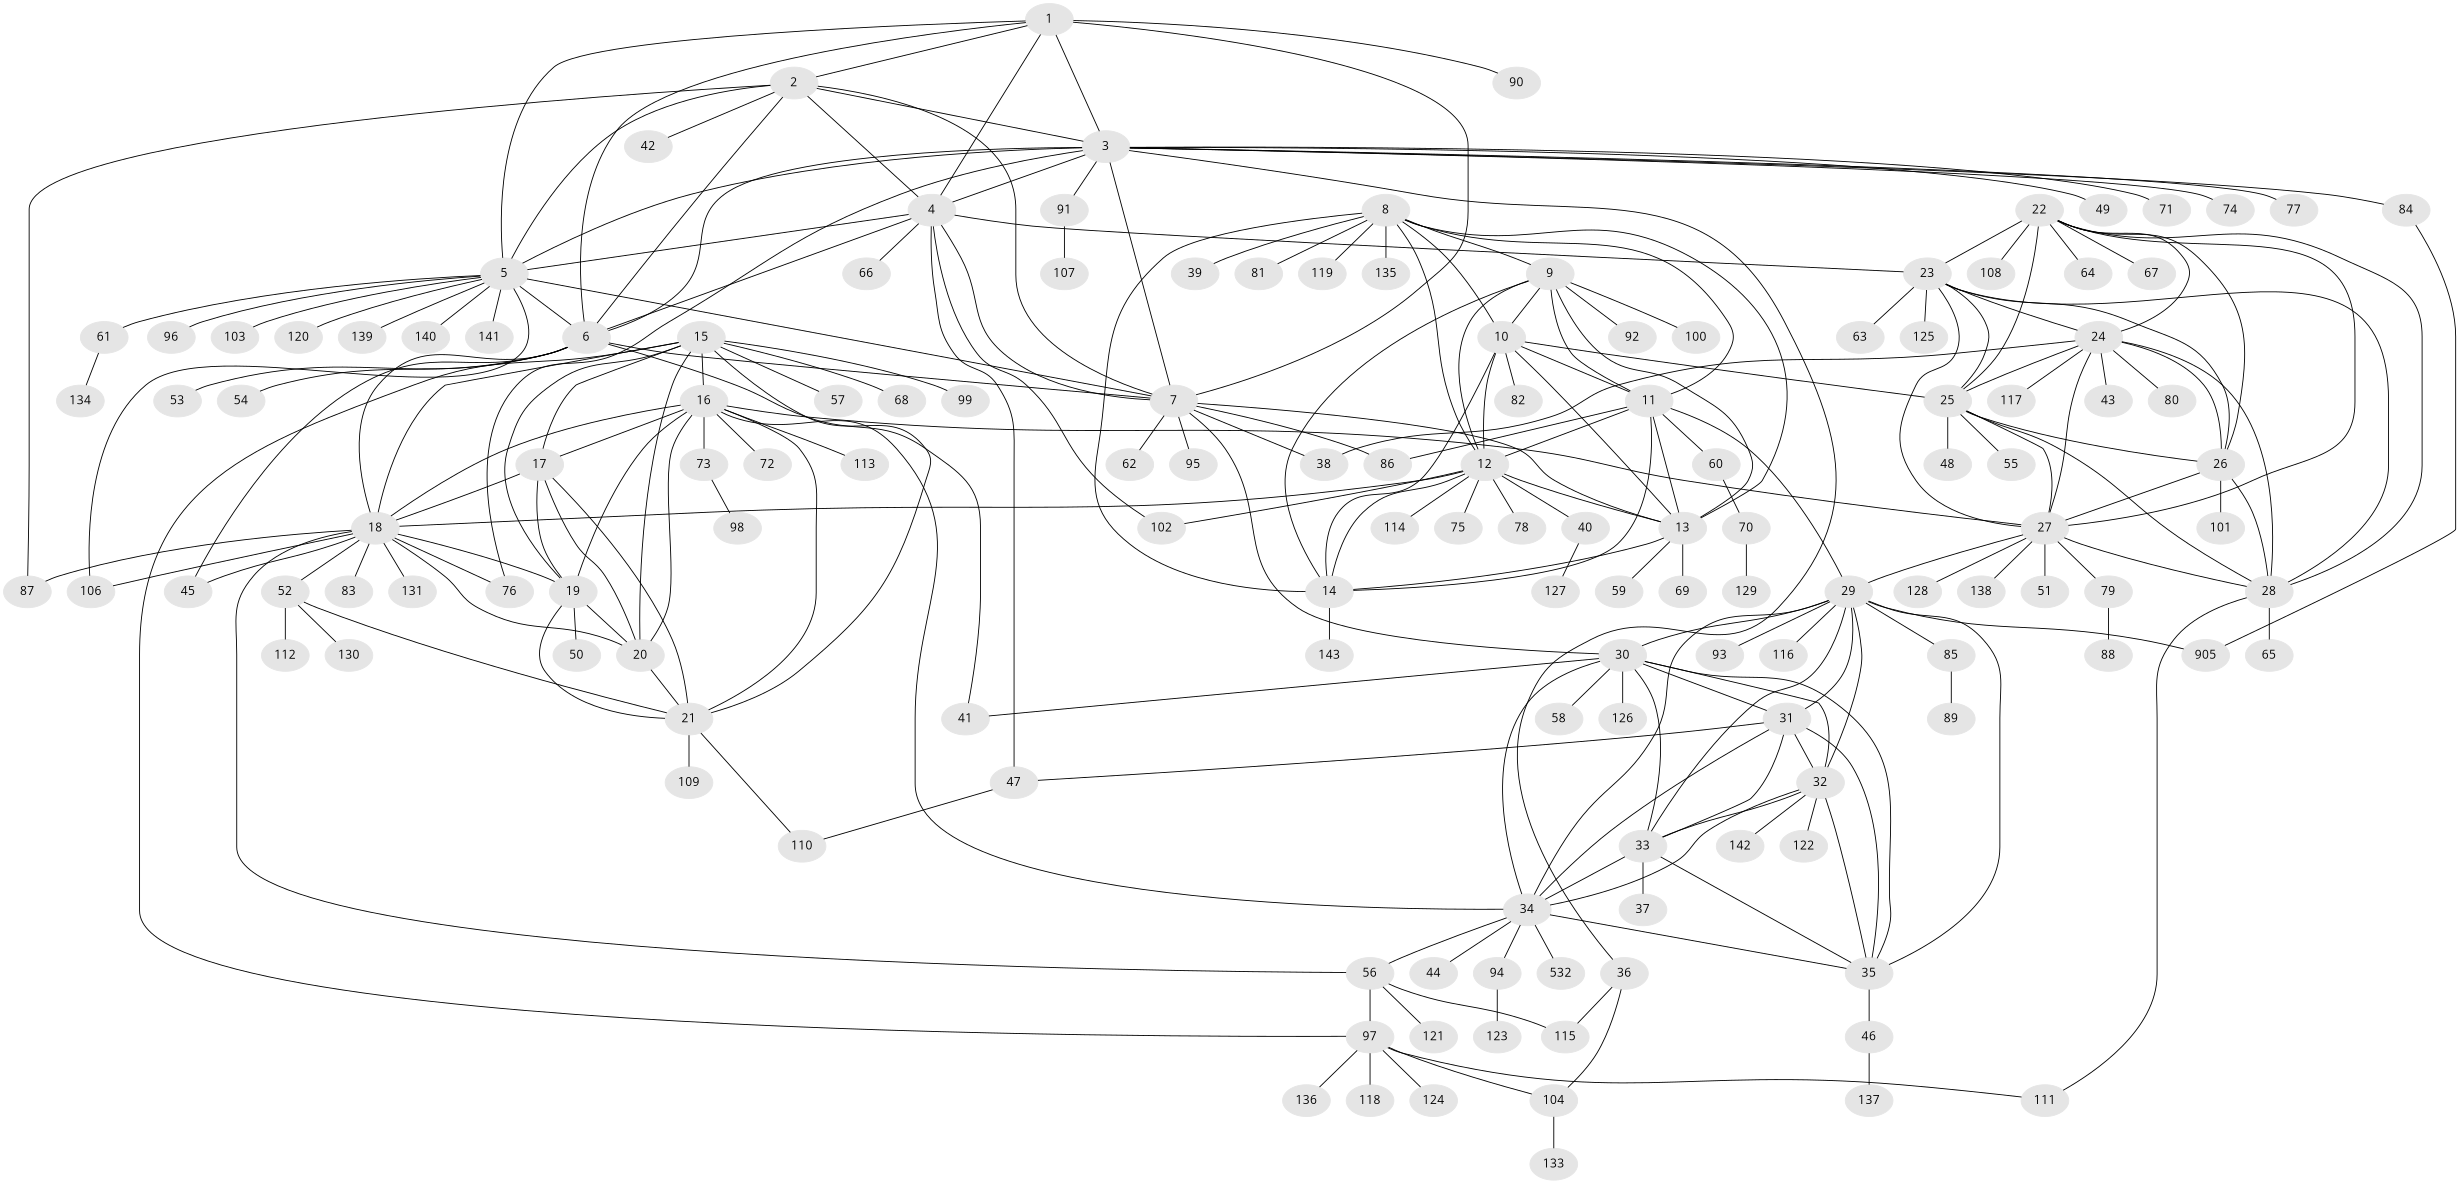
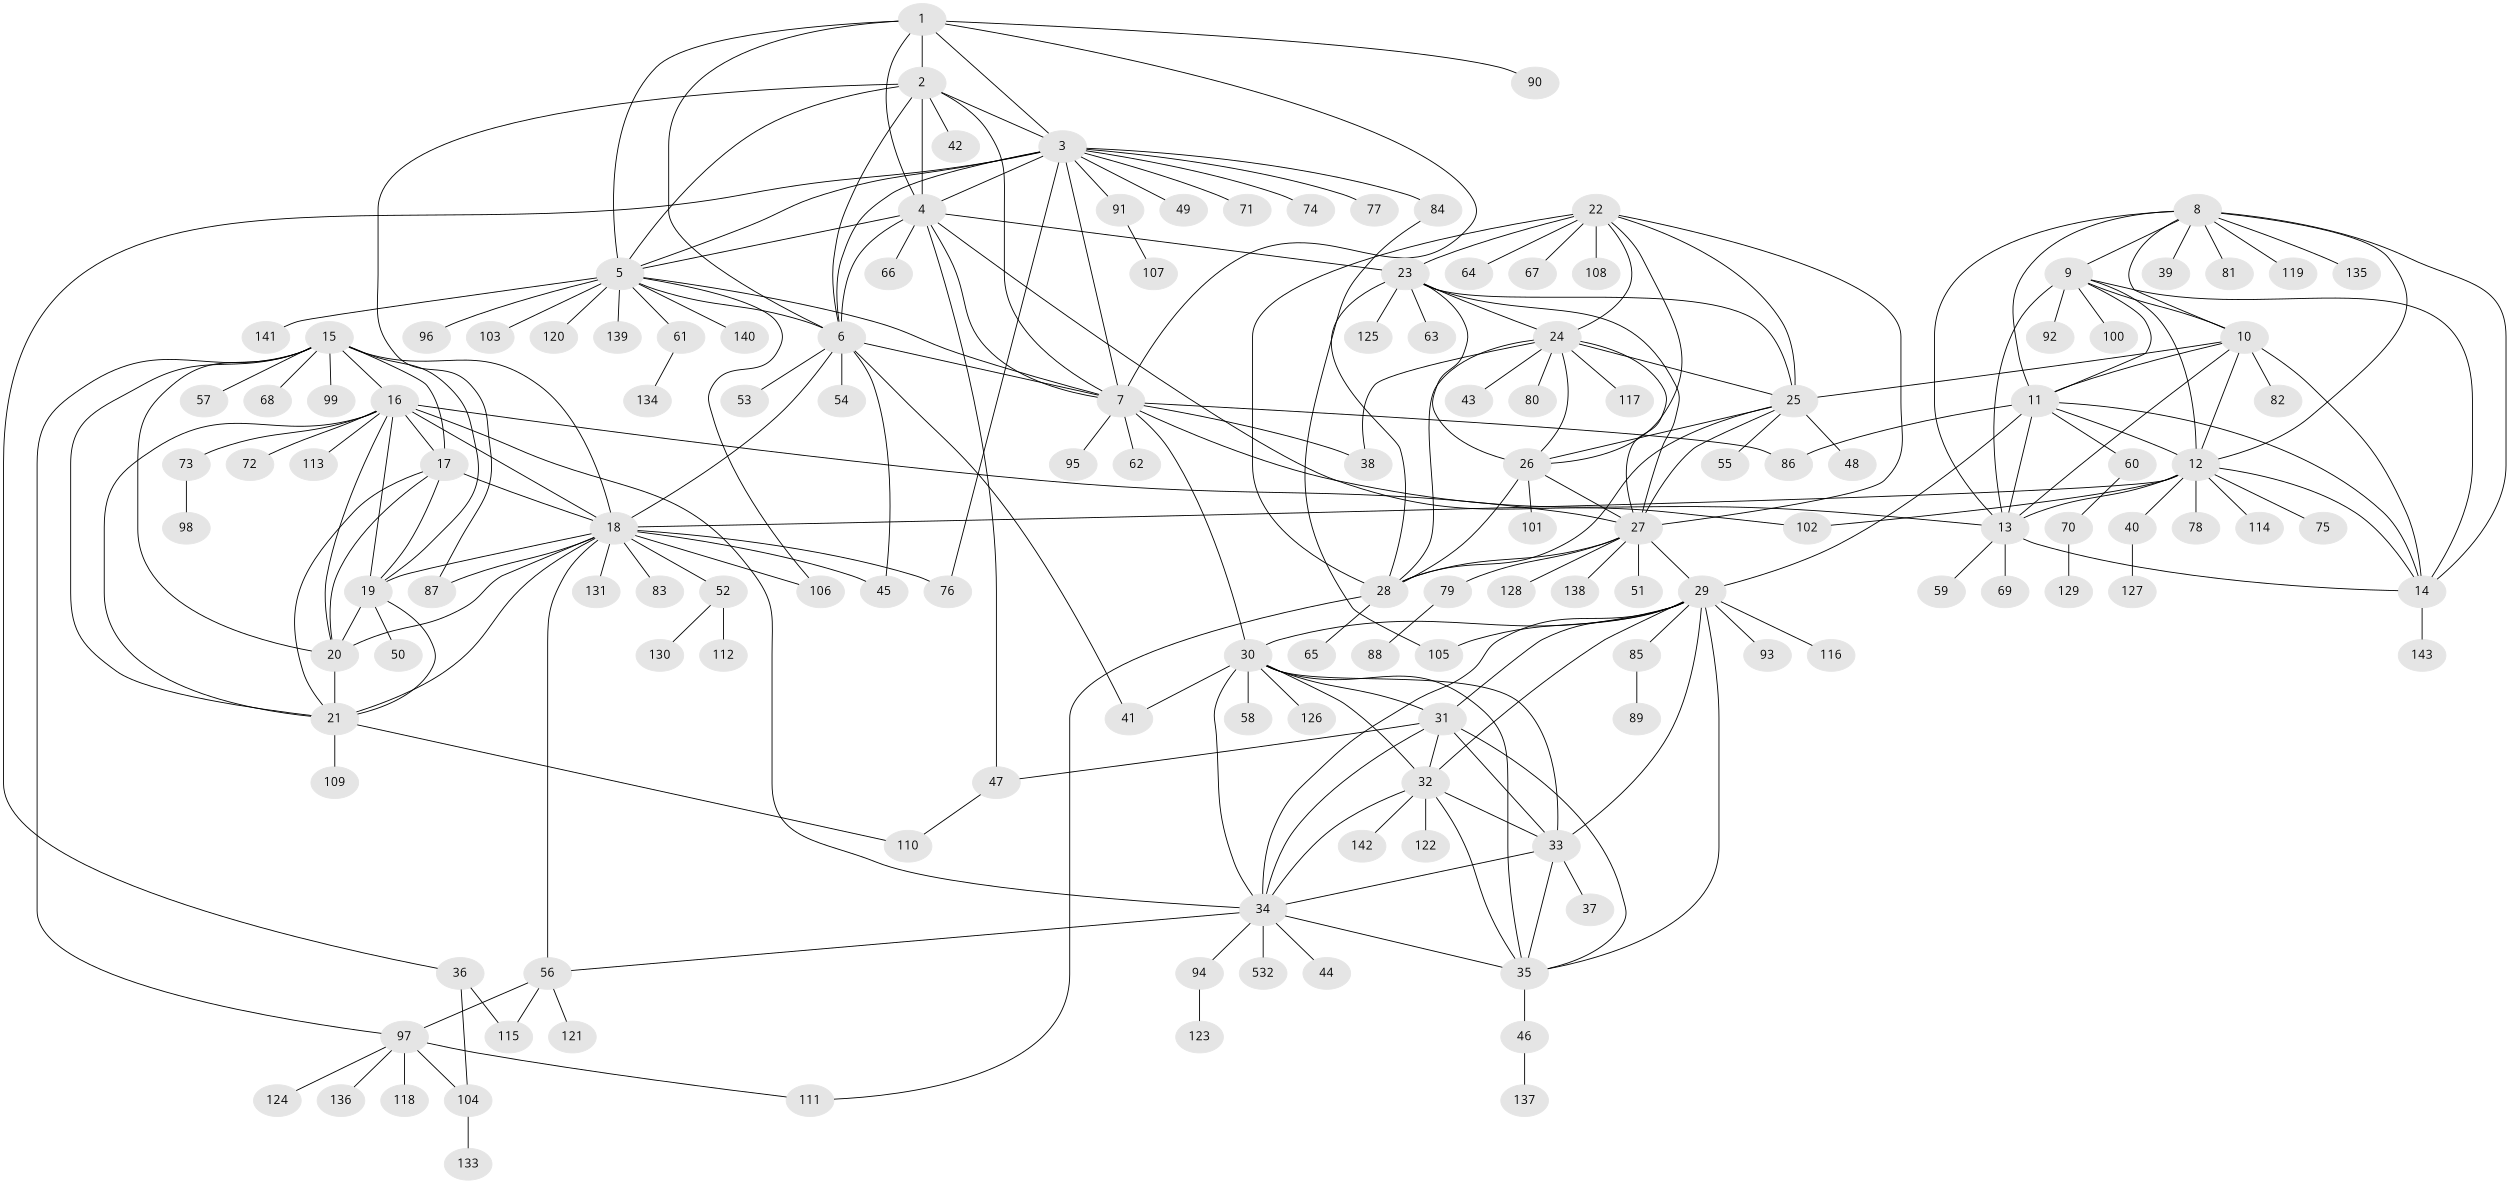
(2206, 655) -> (1439, 655)
(484, 663) -> (483, 636)
